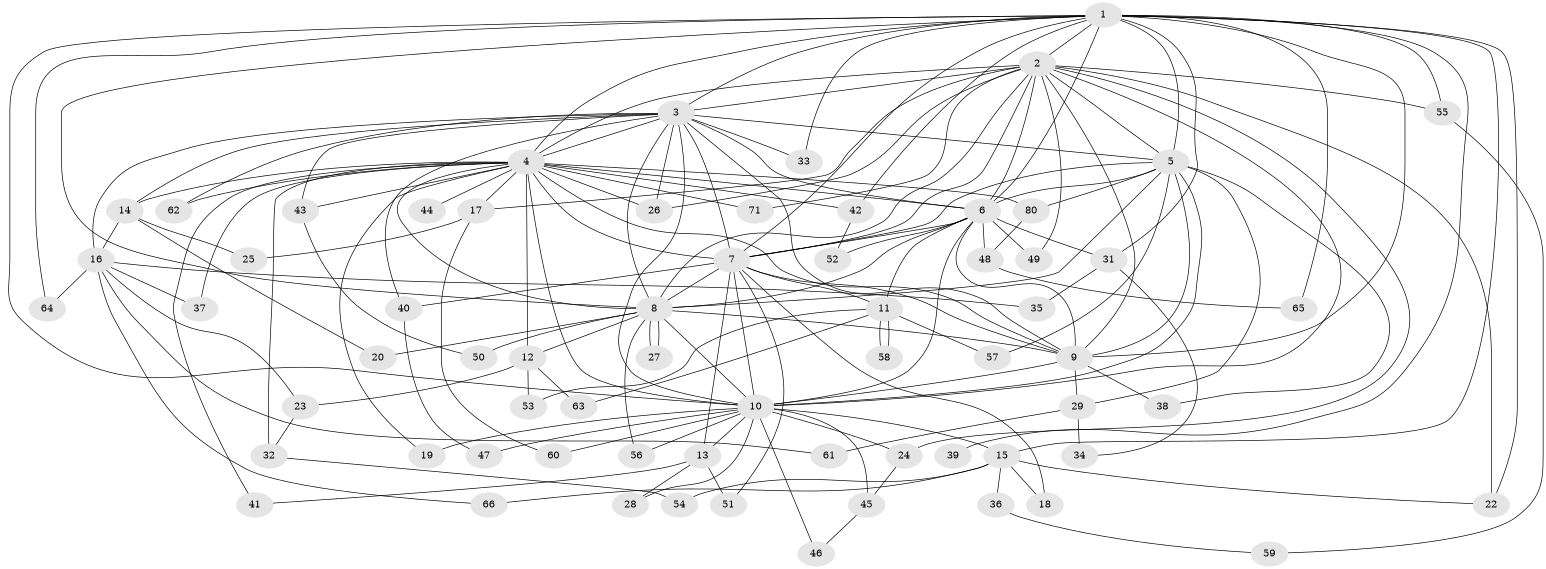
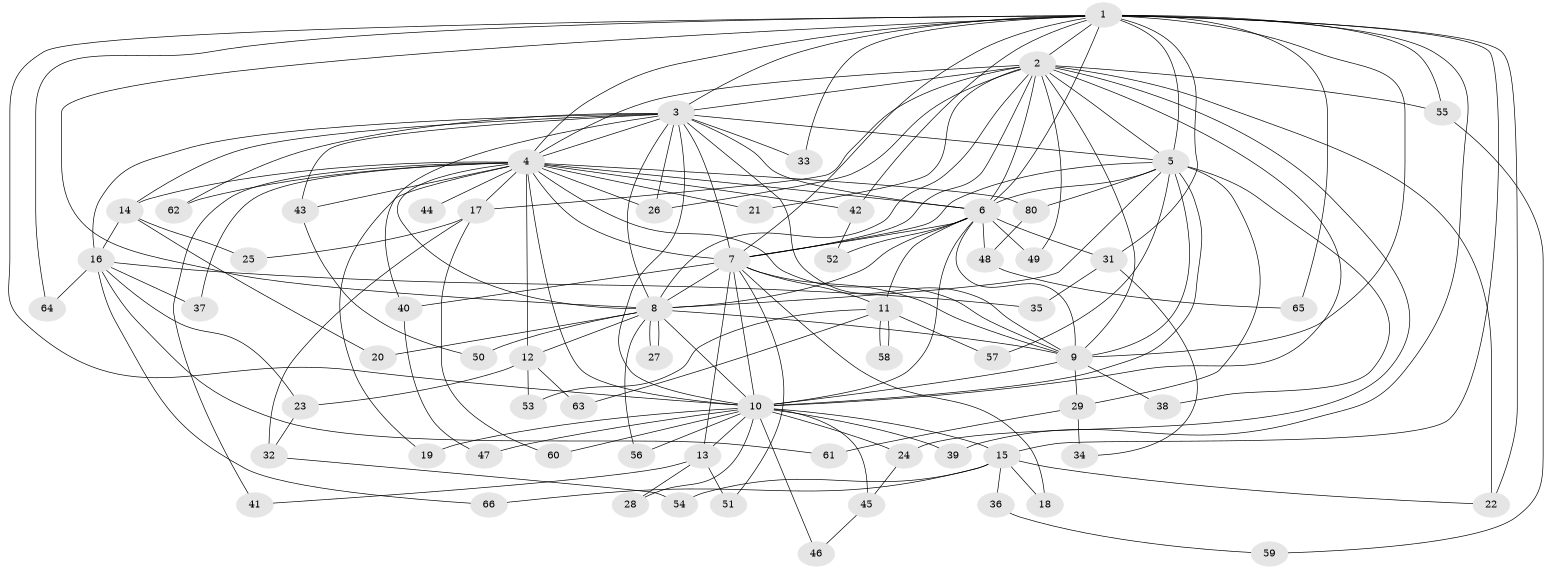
(275, 202) -> (344, 307)
(755, 211) -> (755, 211)
none -> (857, 425)
